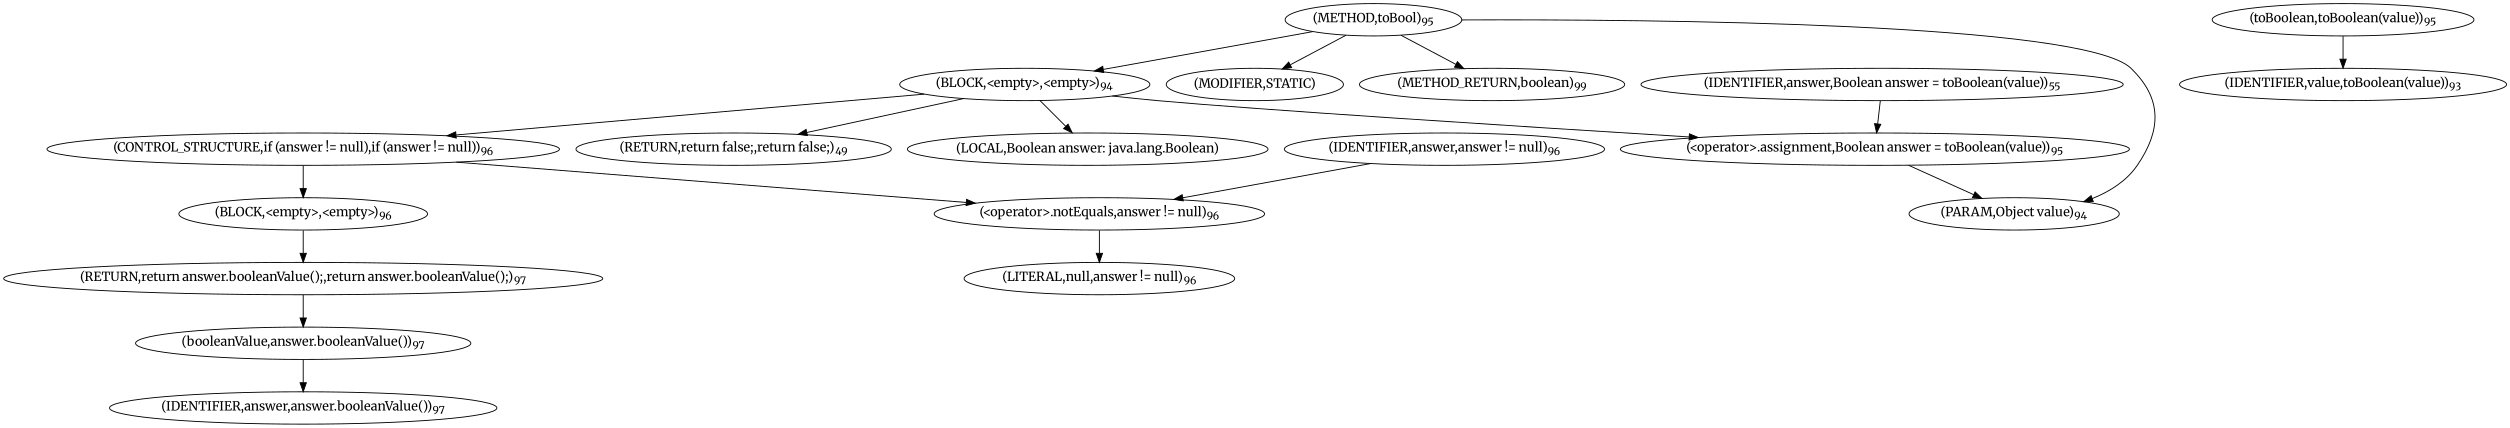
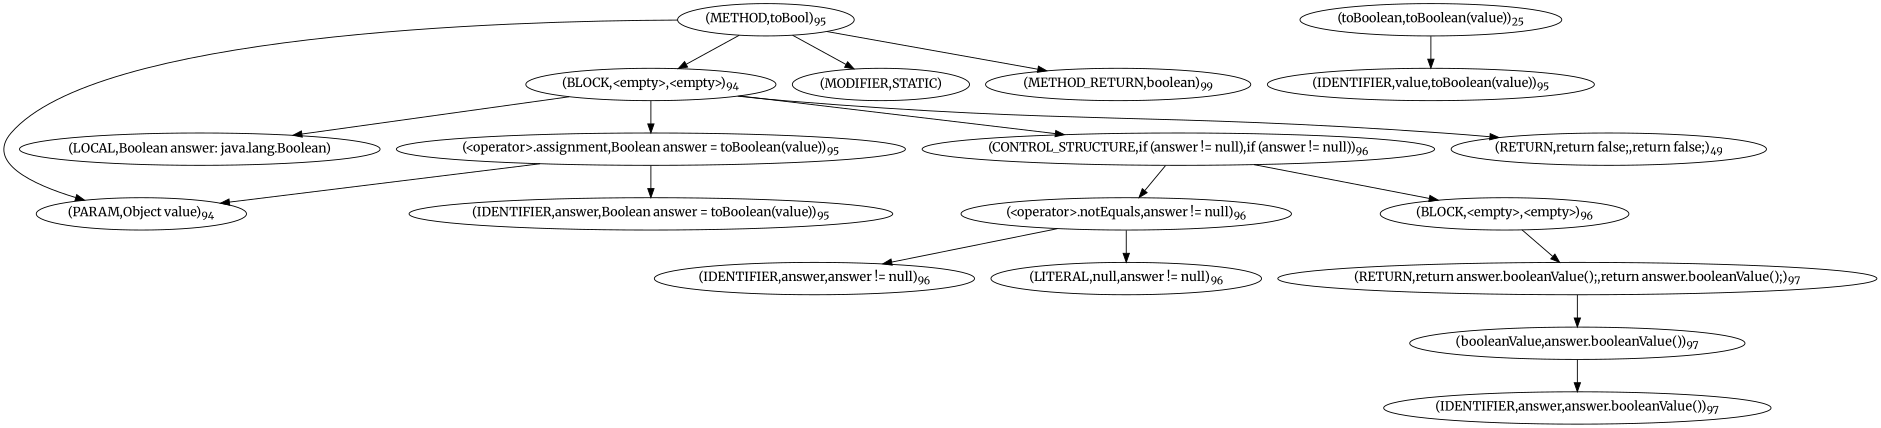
(2430, 18) -> (1518, 18)
(2055, 83) -> (823, 213)
(2455, 83) -> (1543, 83)
(1879, 112) -> (651, 177)
(1277, 181) -> (975, 245)
